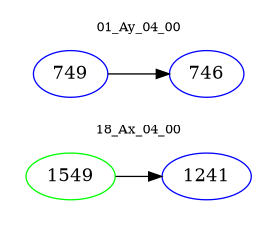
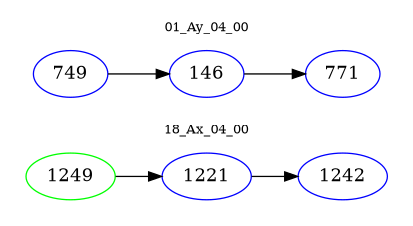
(207, 74) -> (207, 74)
none -> (343, 74)
(71, 176) -> (71, 176)
(207, 176) -> (207, 176)
none -> (343, 176)
